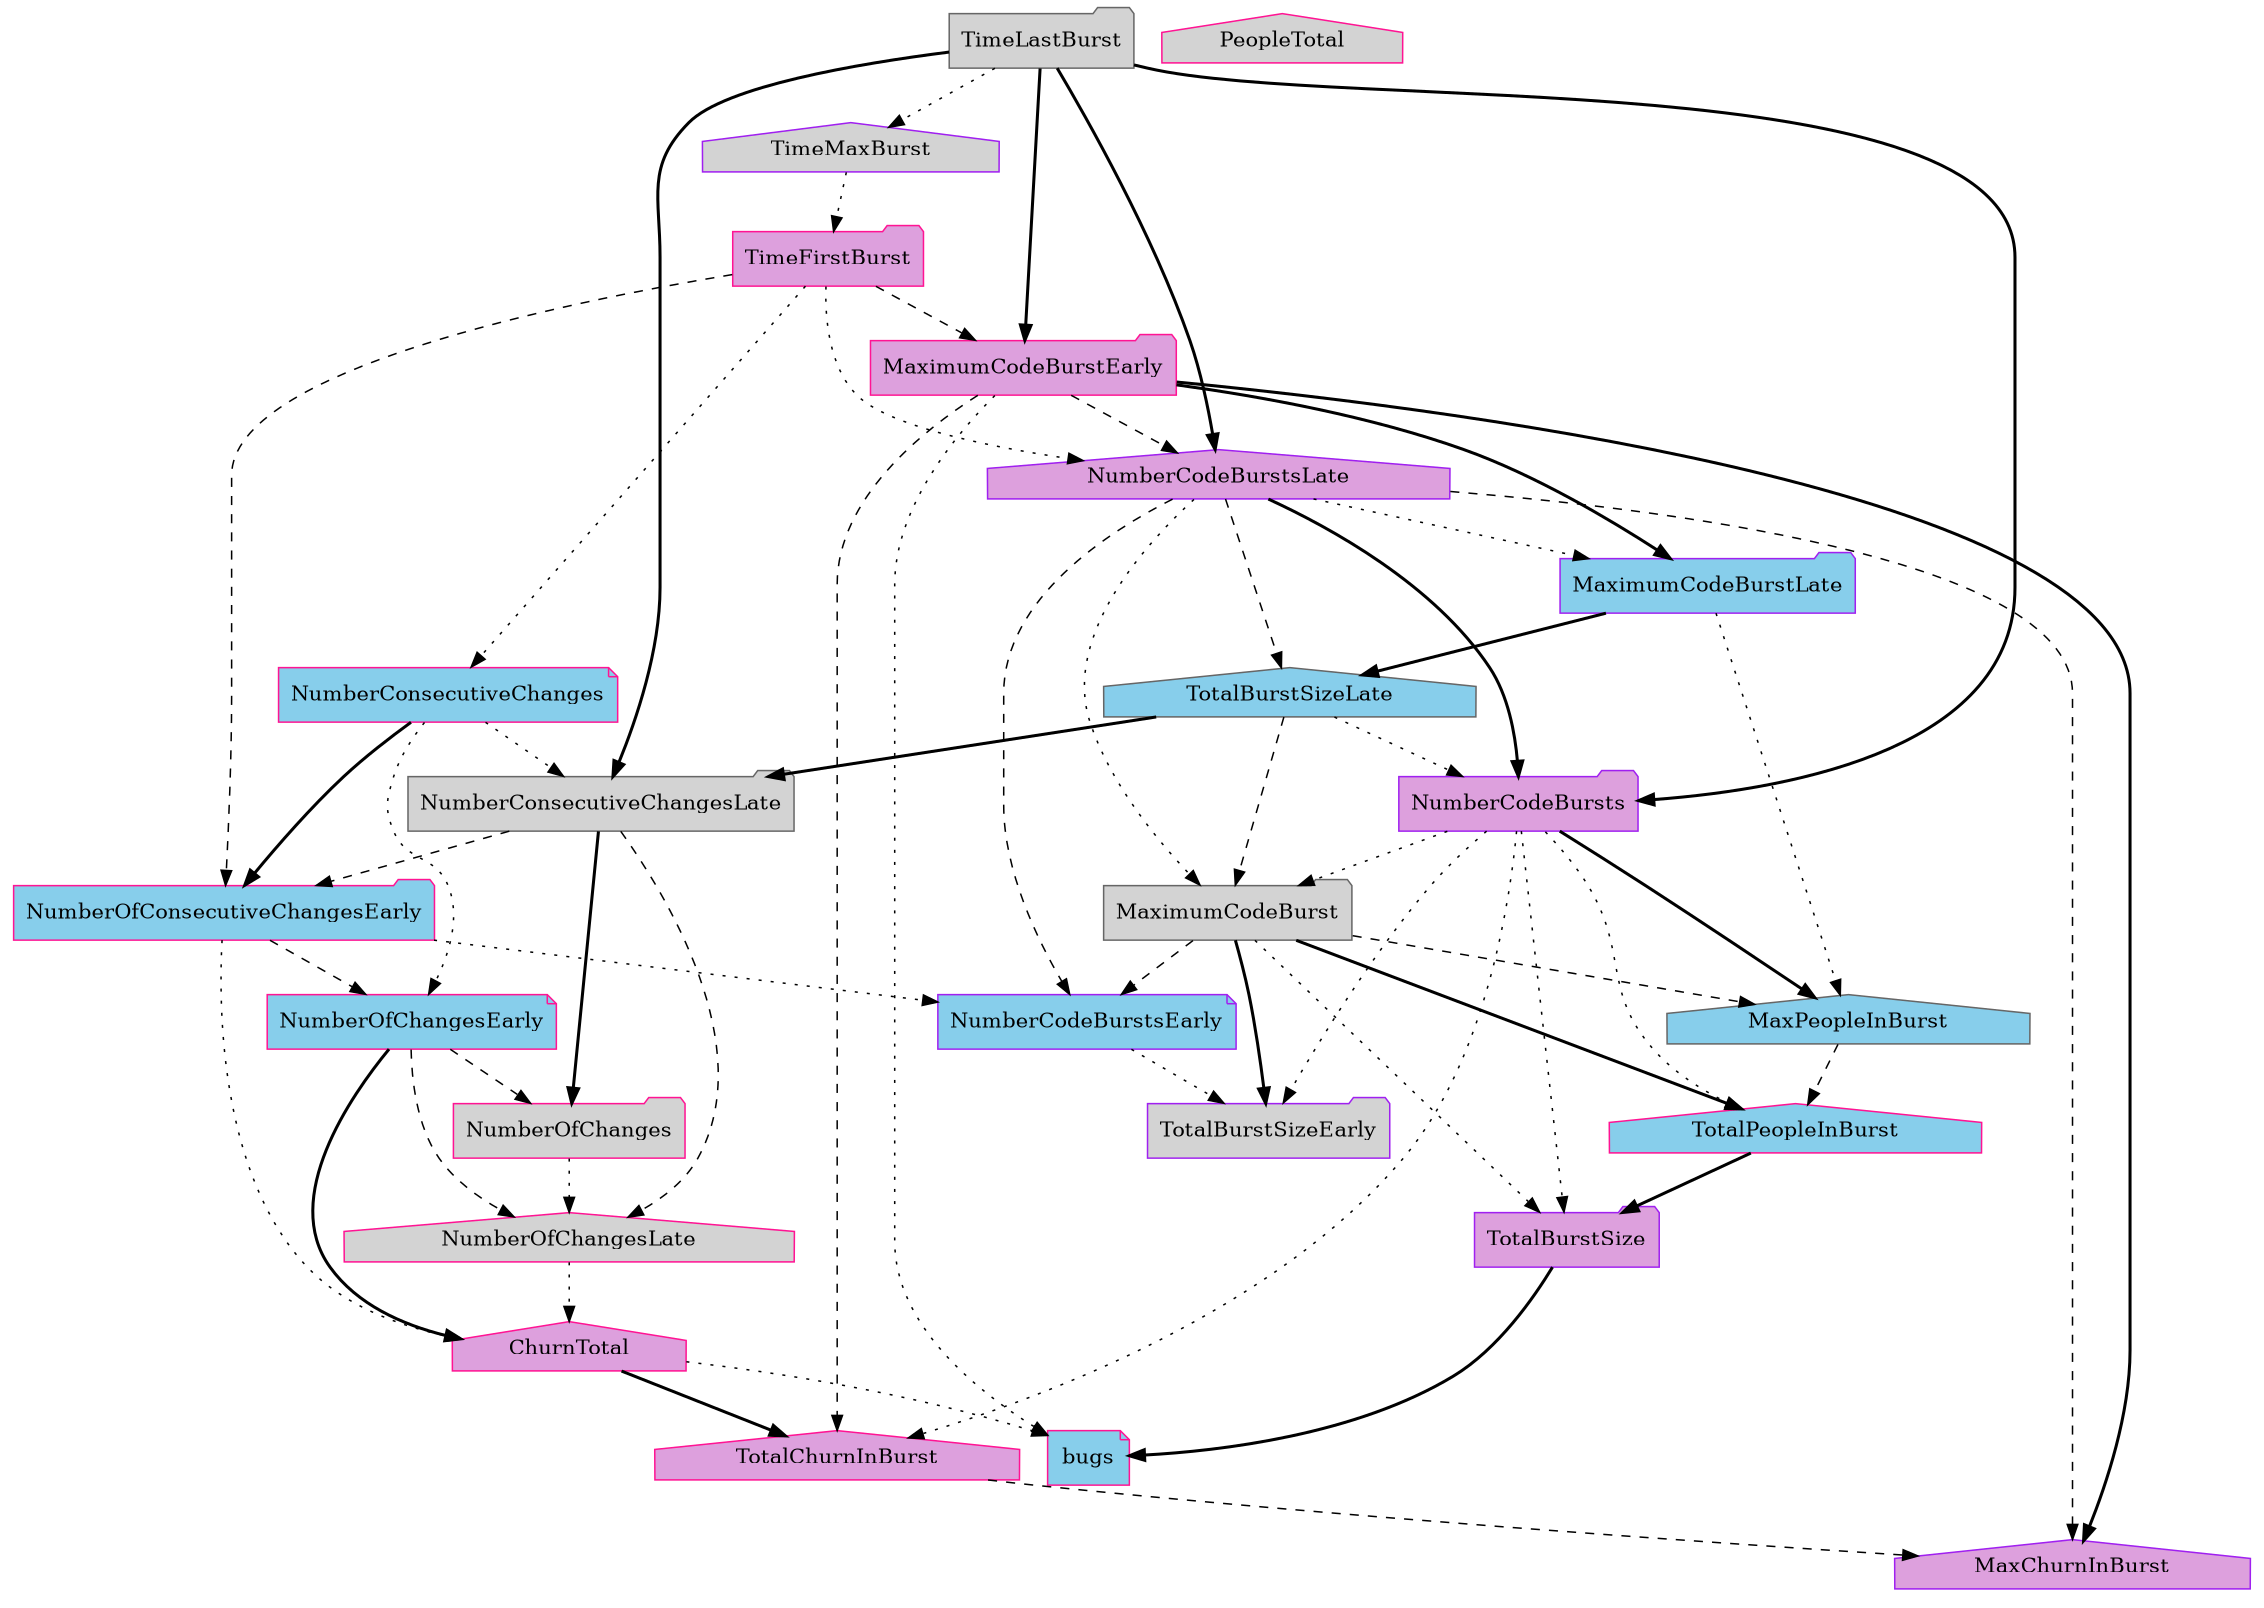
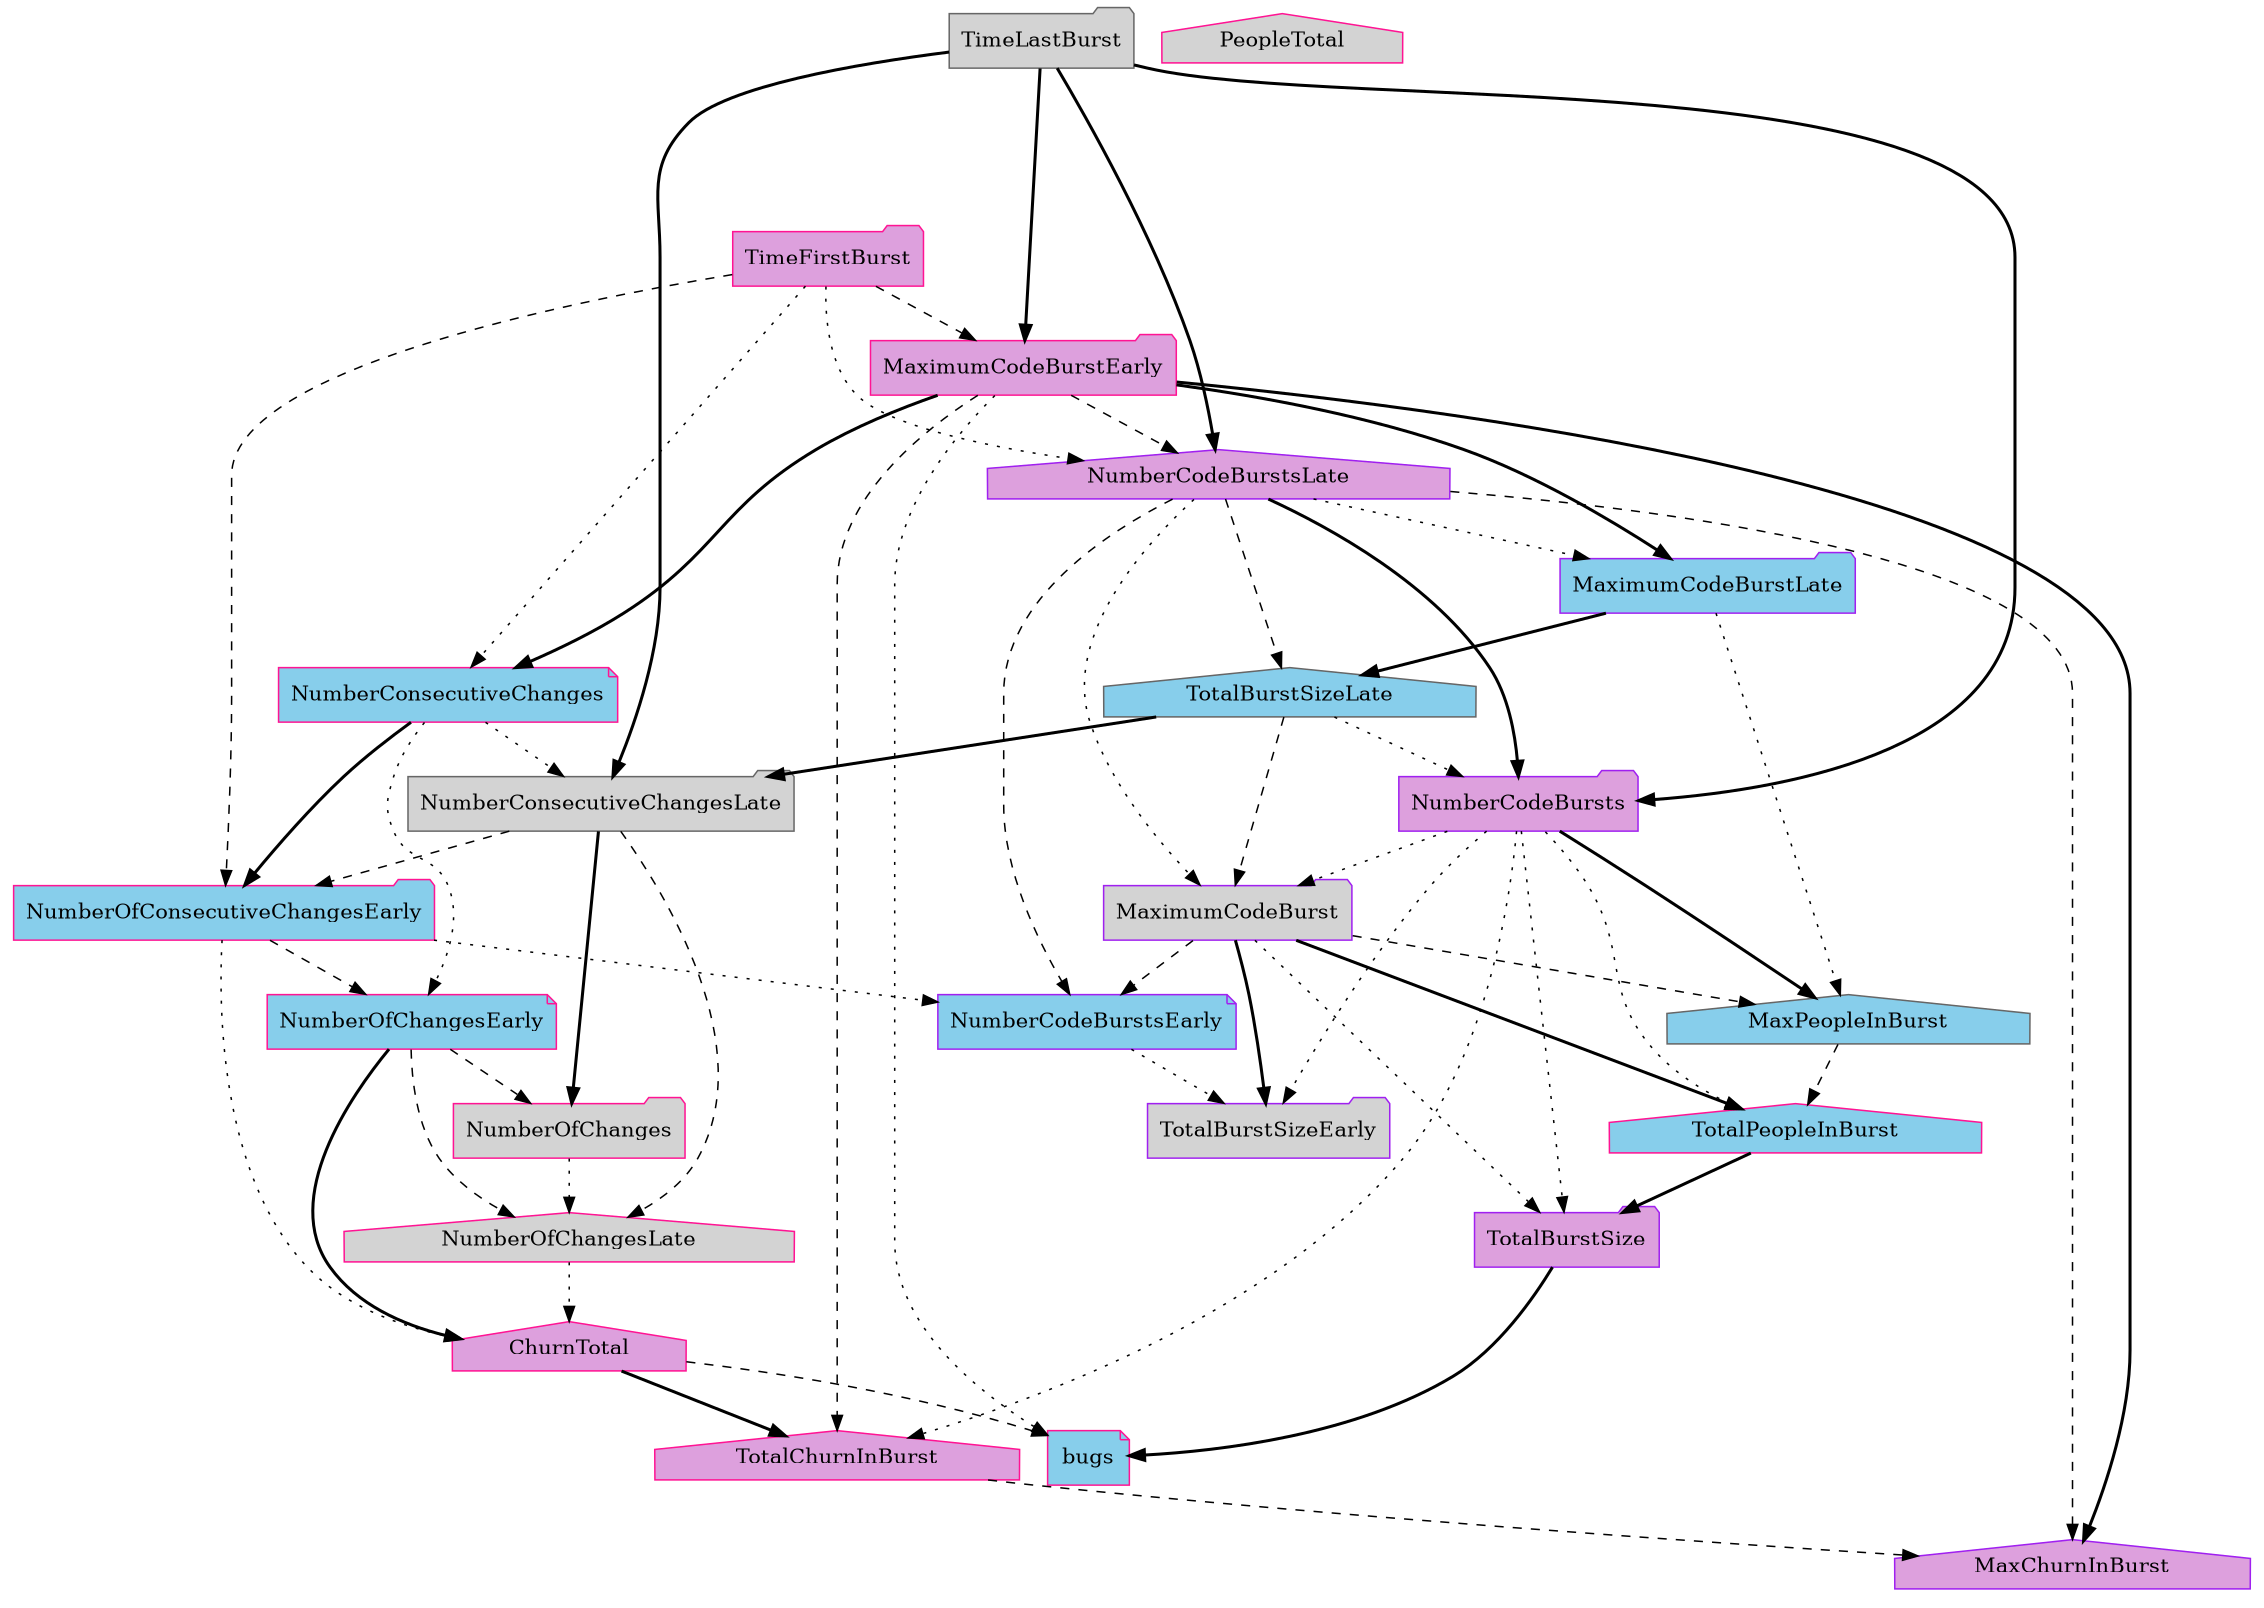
(851, 150) -> none
none -> (729, 520)
(1228, 913) -> (1228, 913)
(861, 1389) -> (861, 1389)
